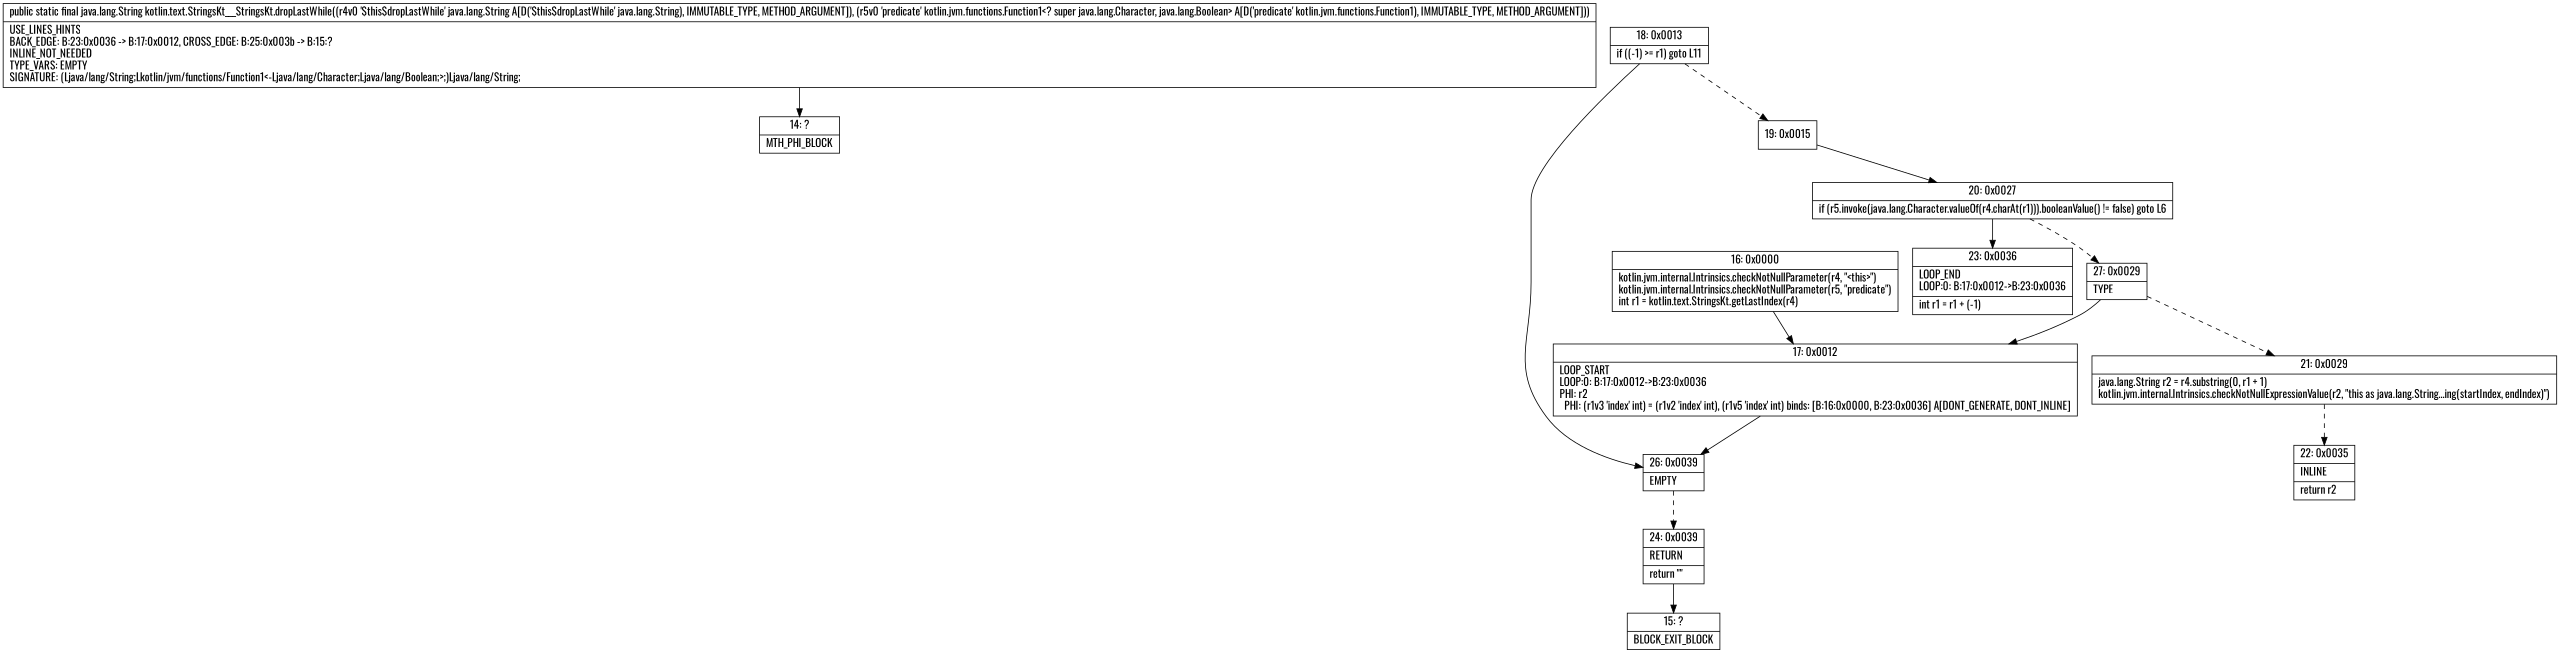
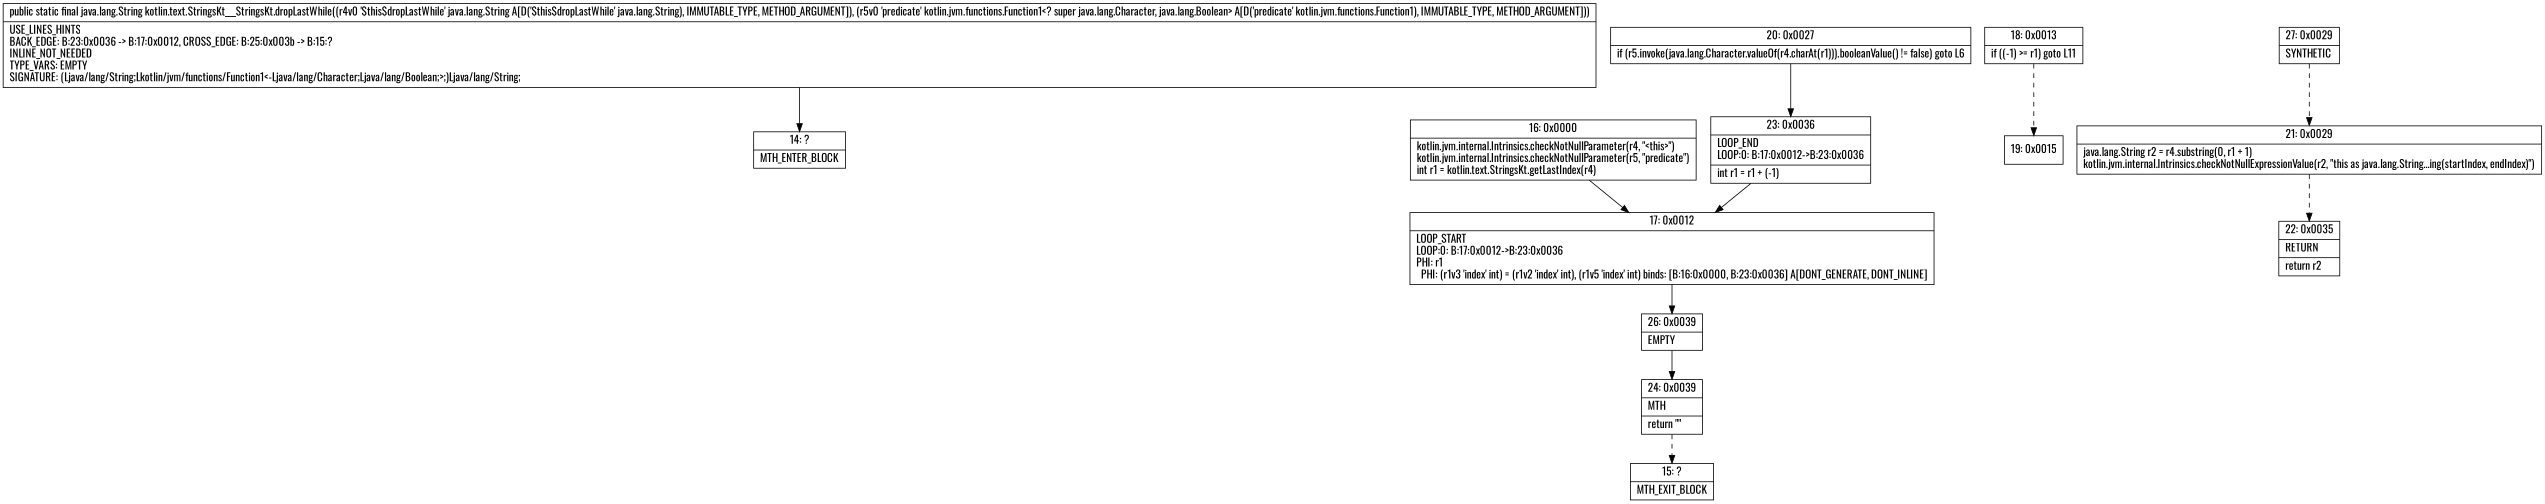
(800, 144) -> (800, 159)
(1873, 163) -> none
(2062, 237) -> none
(1531, 274) -> none
(2103, 290) -> (2308, 54)
(2061, 324) -> (1736, 195)
(1575, 395) -> (1431, 263)
(2314, 472) -> (2302, 248)
(1674, 506) -> (1672, 361)
(1666, 556) -> (1657, 407)
(1674, 594) -> (1672, 445)
(1674, 640) -> (1672, 490)
